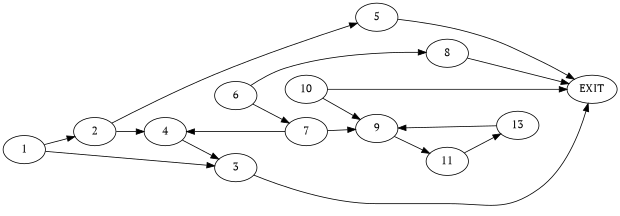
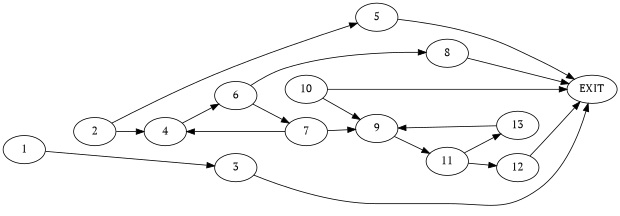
(56, 142) -> none
(197, 148) -> (197, 115)
none -> (518, 168)
